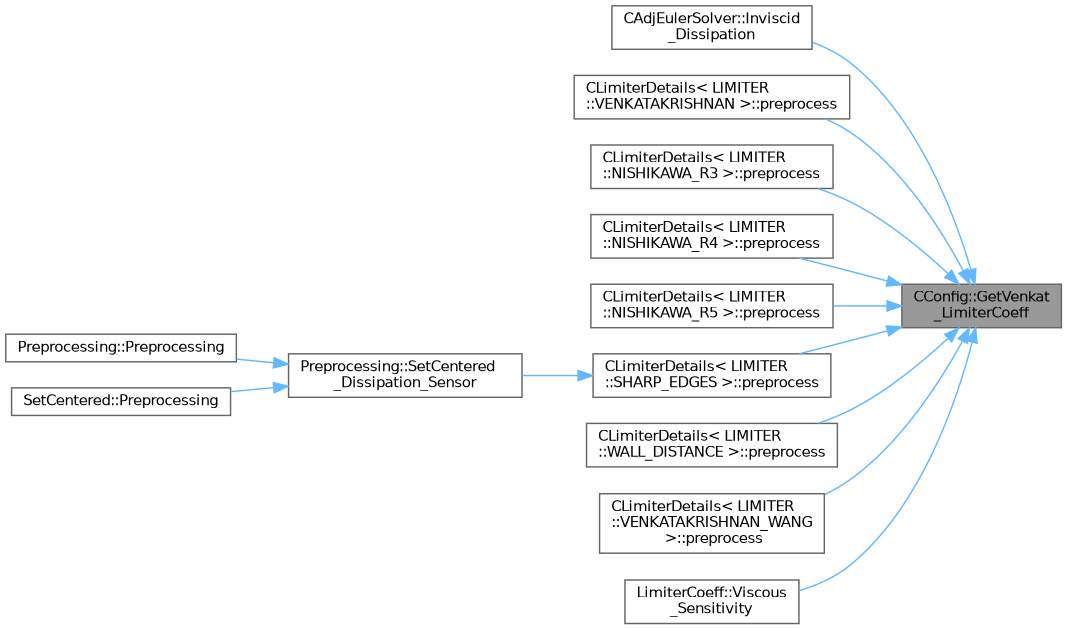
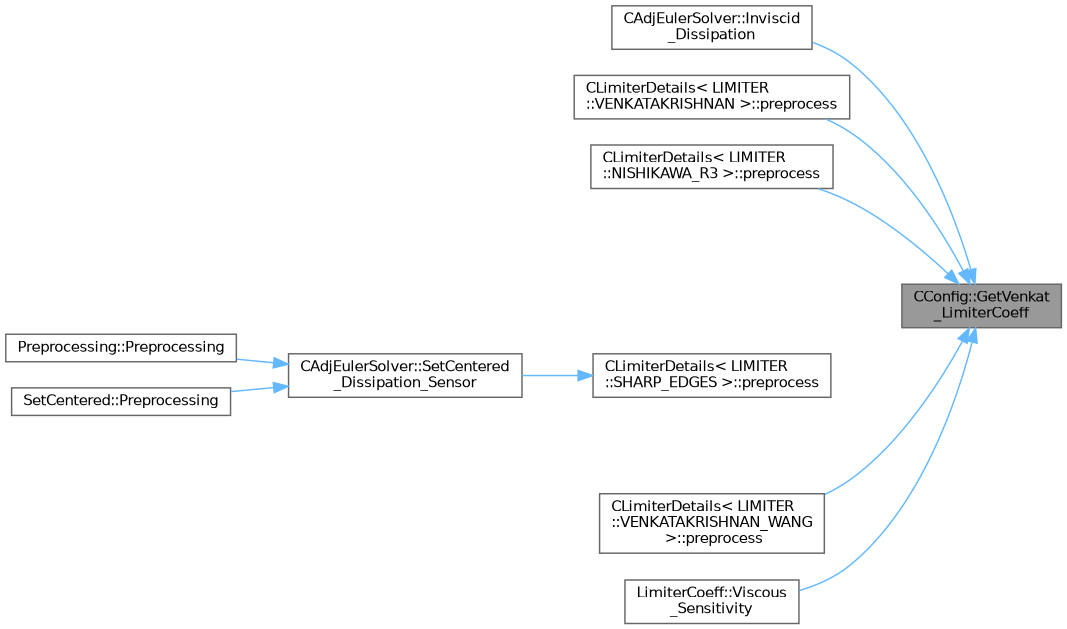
(712, 236) -> none
(712, 306) -> none
(843, 342) -> none
(405, 376) -> (405, 376)
(712, 445) -> none
